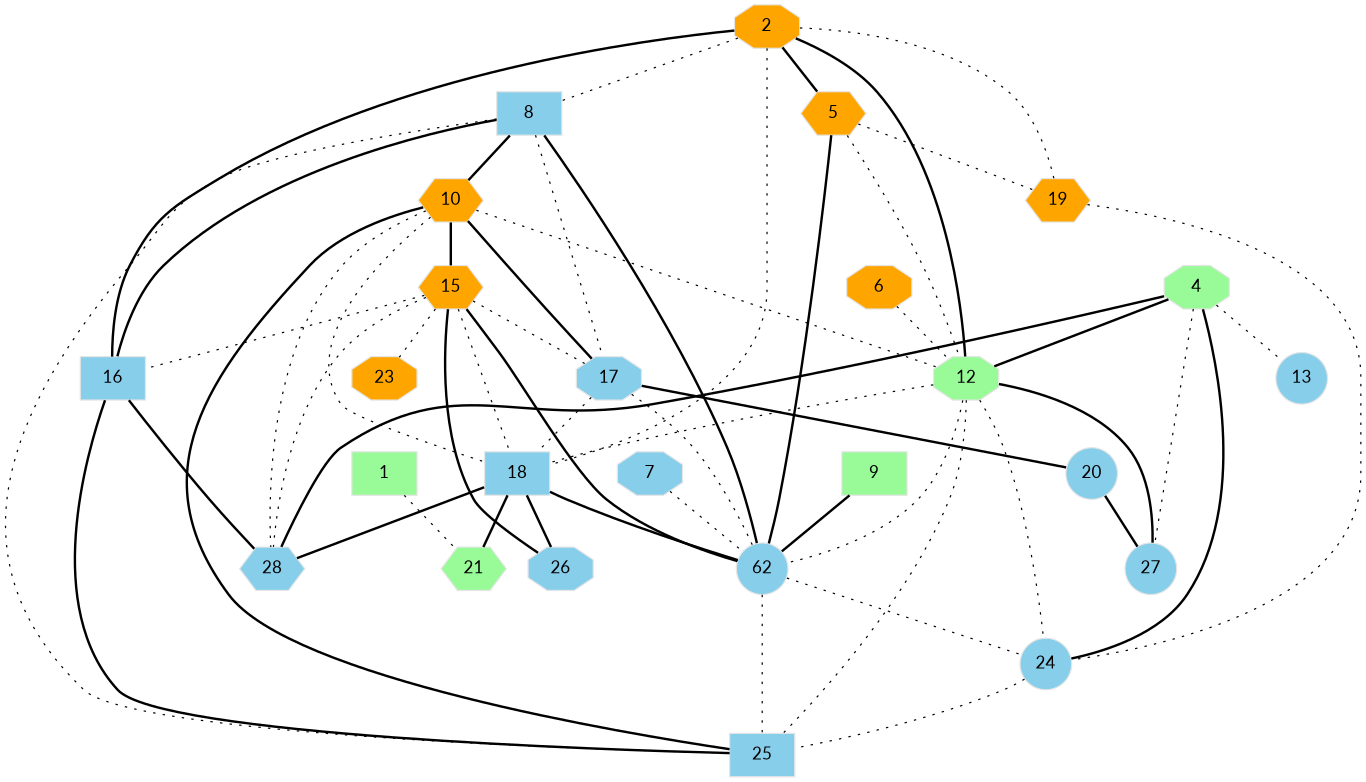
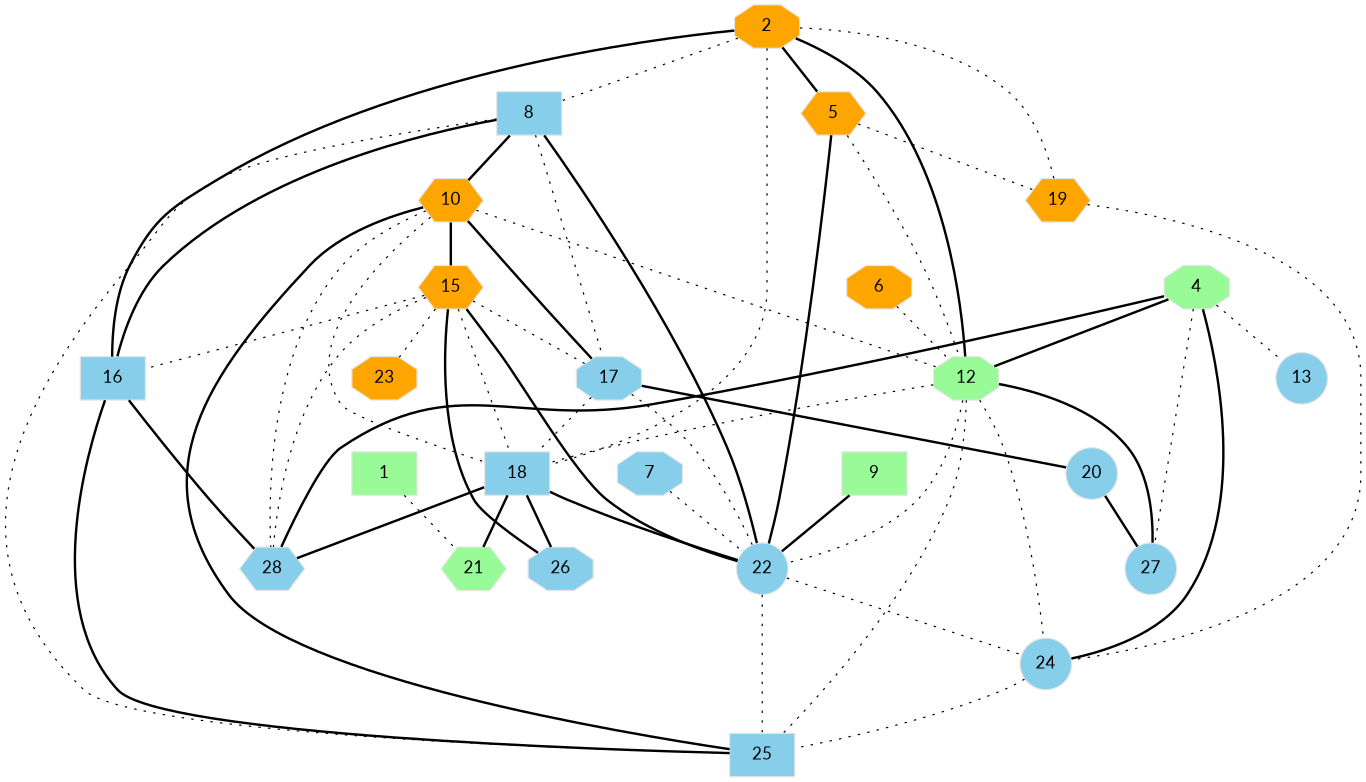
(762, 569) -> (762, 569)
